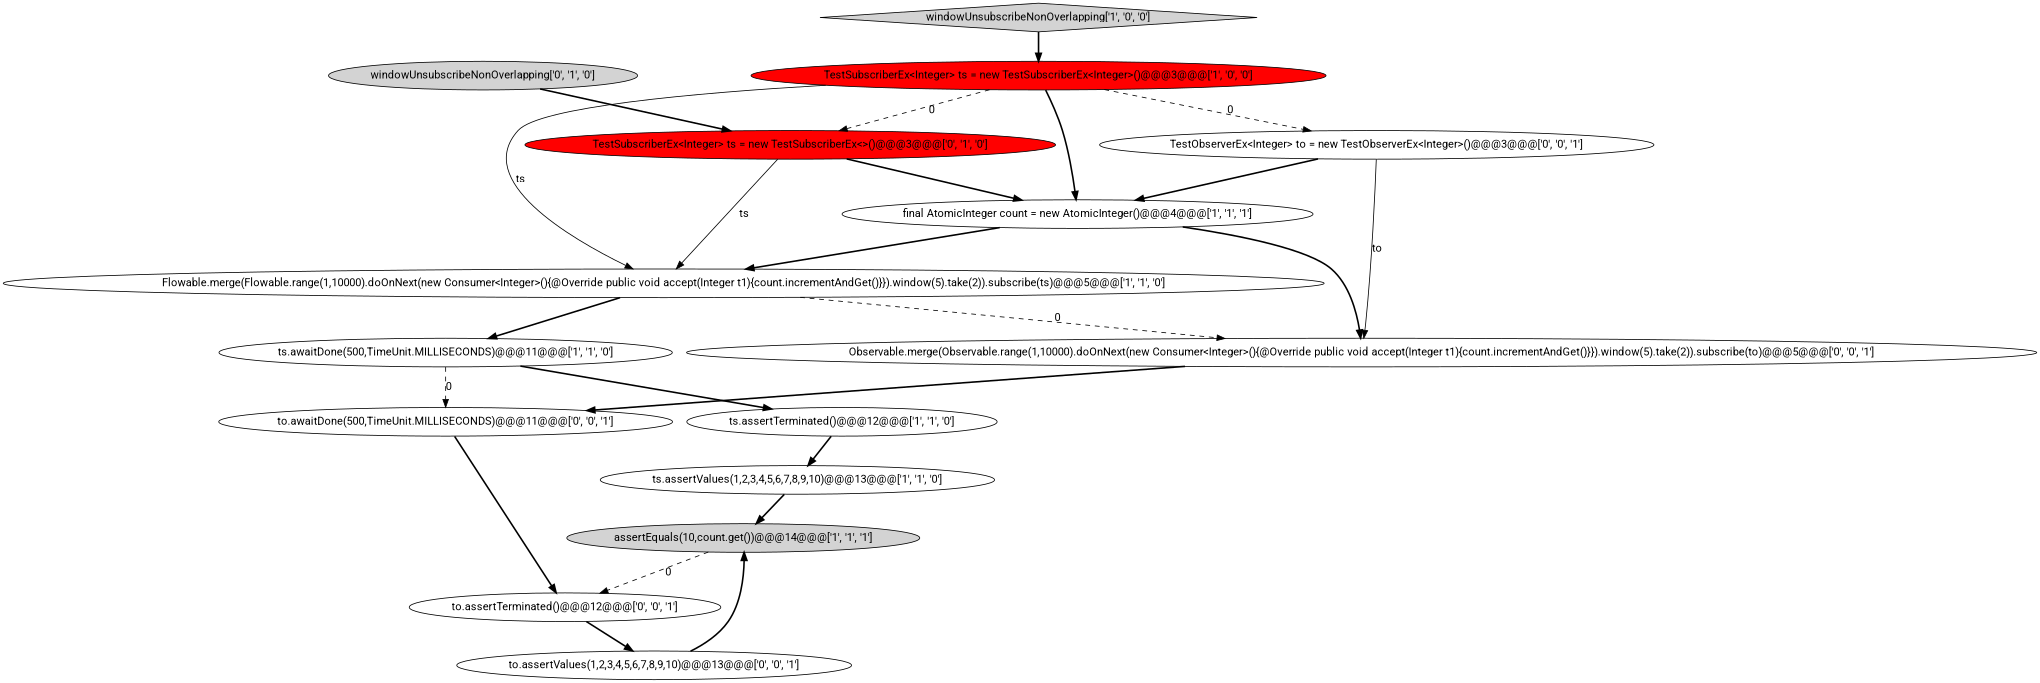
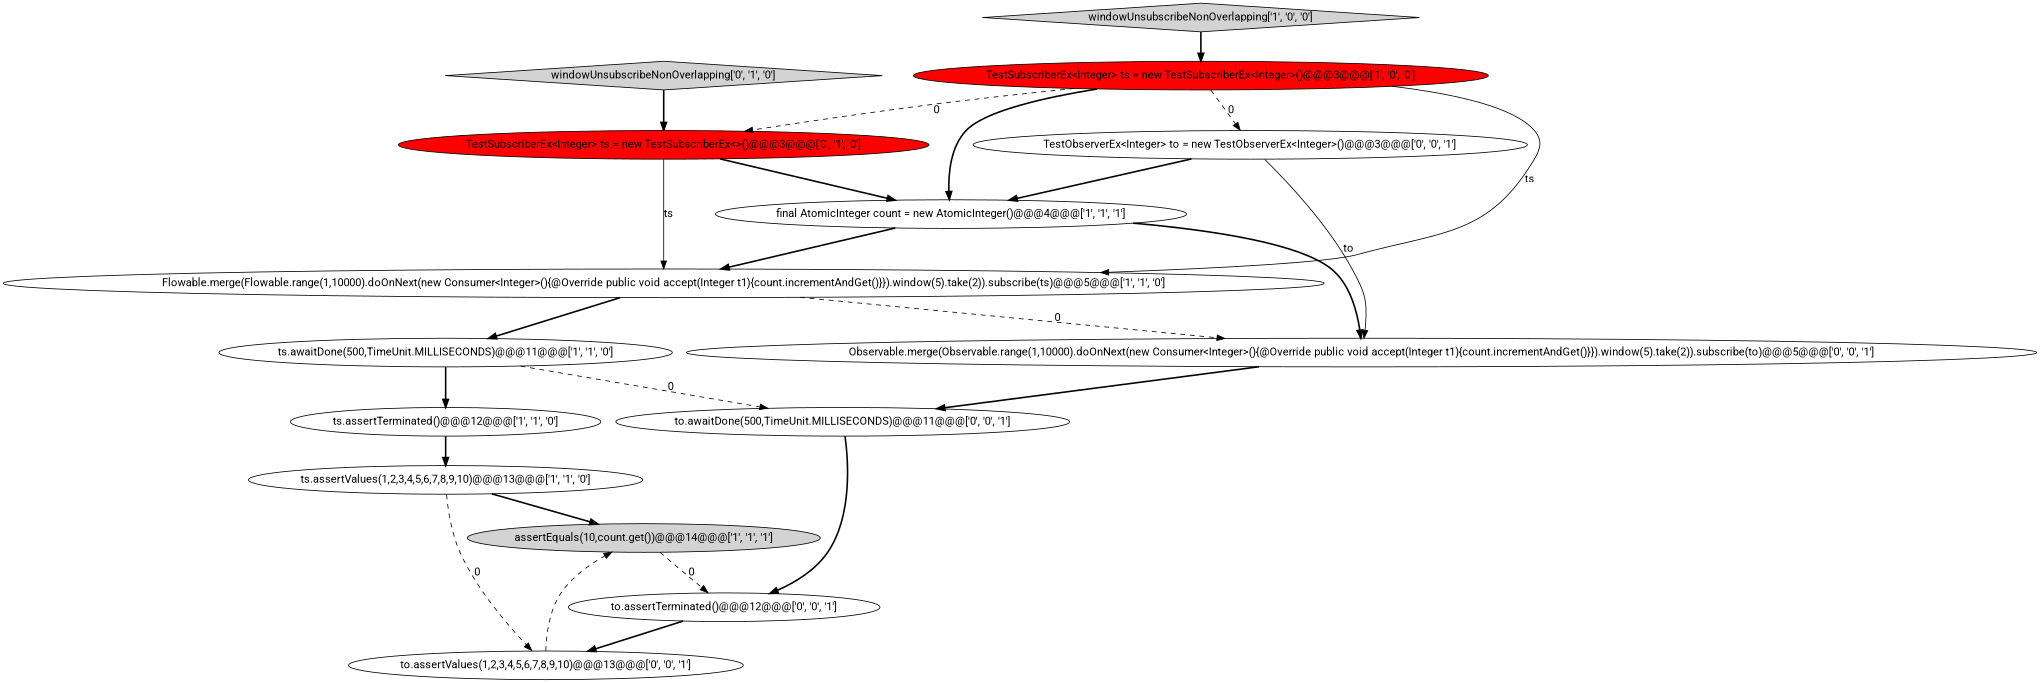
(483, 76) -> (664, 76)
none -> (473, 576)
(732, 615) -> (560, 594)
